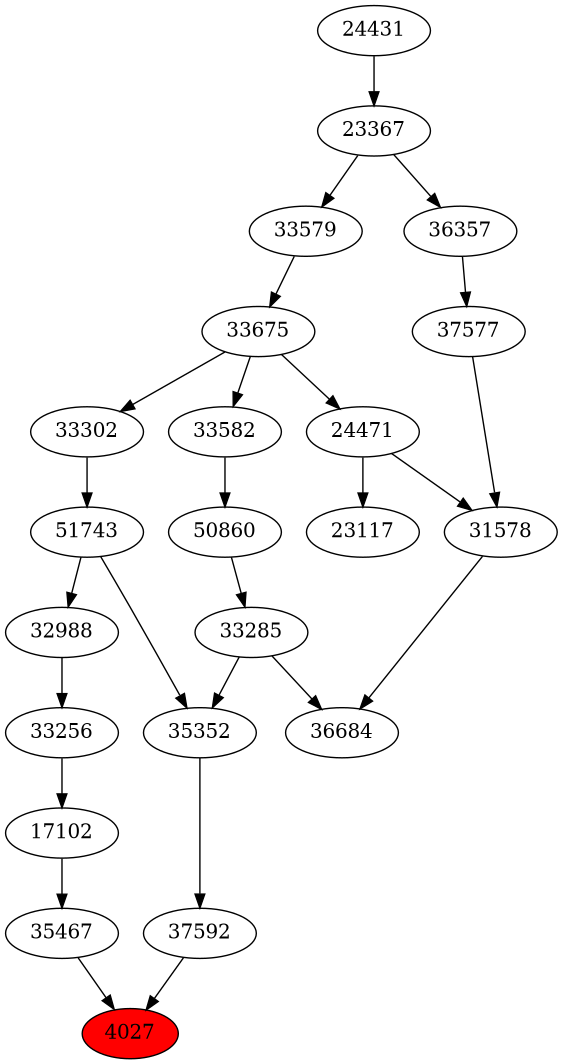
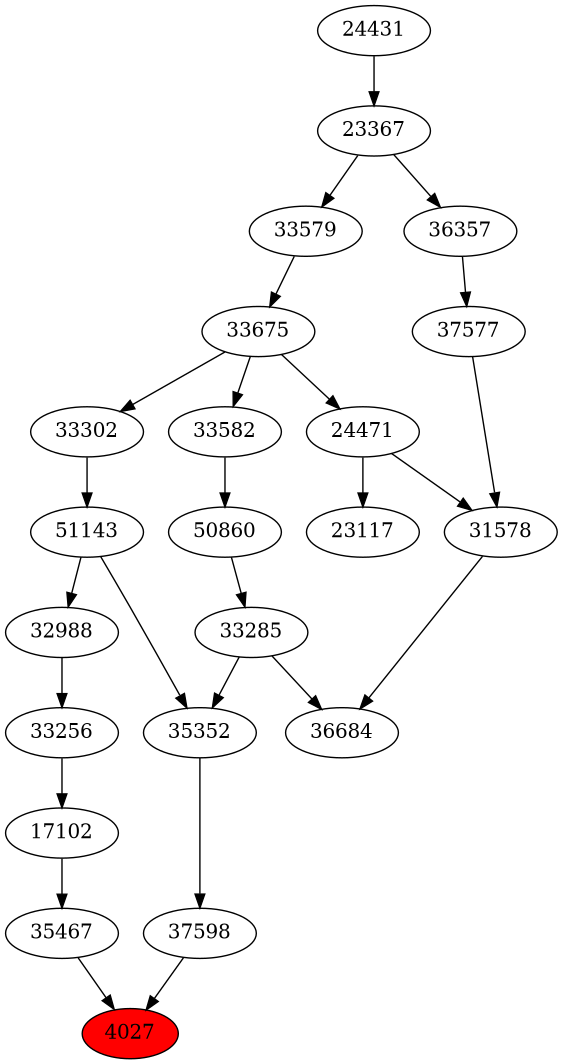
(87, 532) -> (87, 532)
(200, 933) -> (200, 933)
